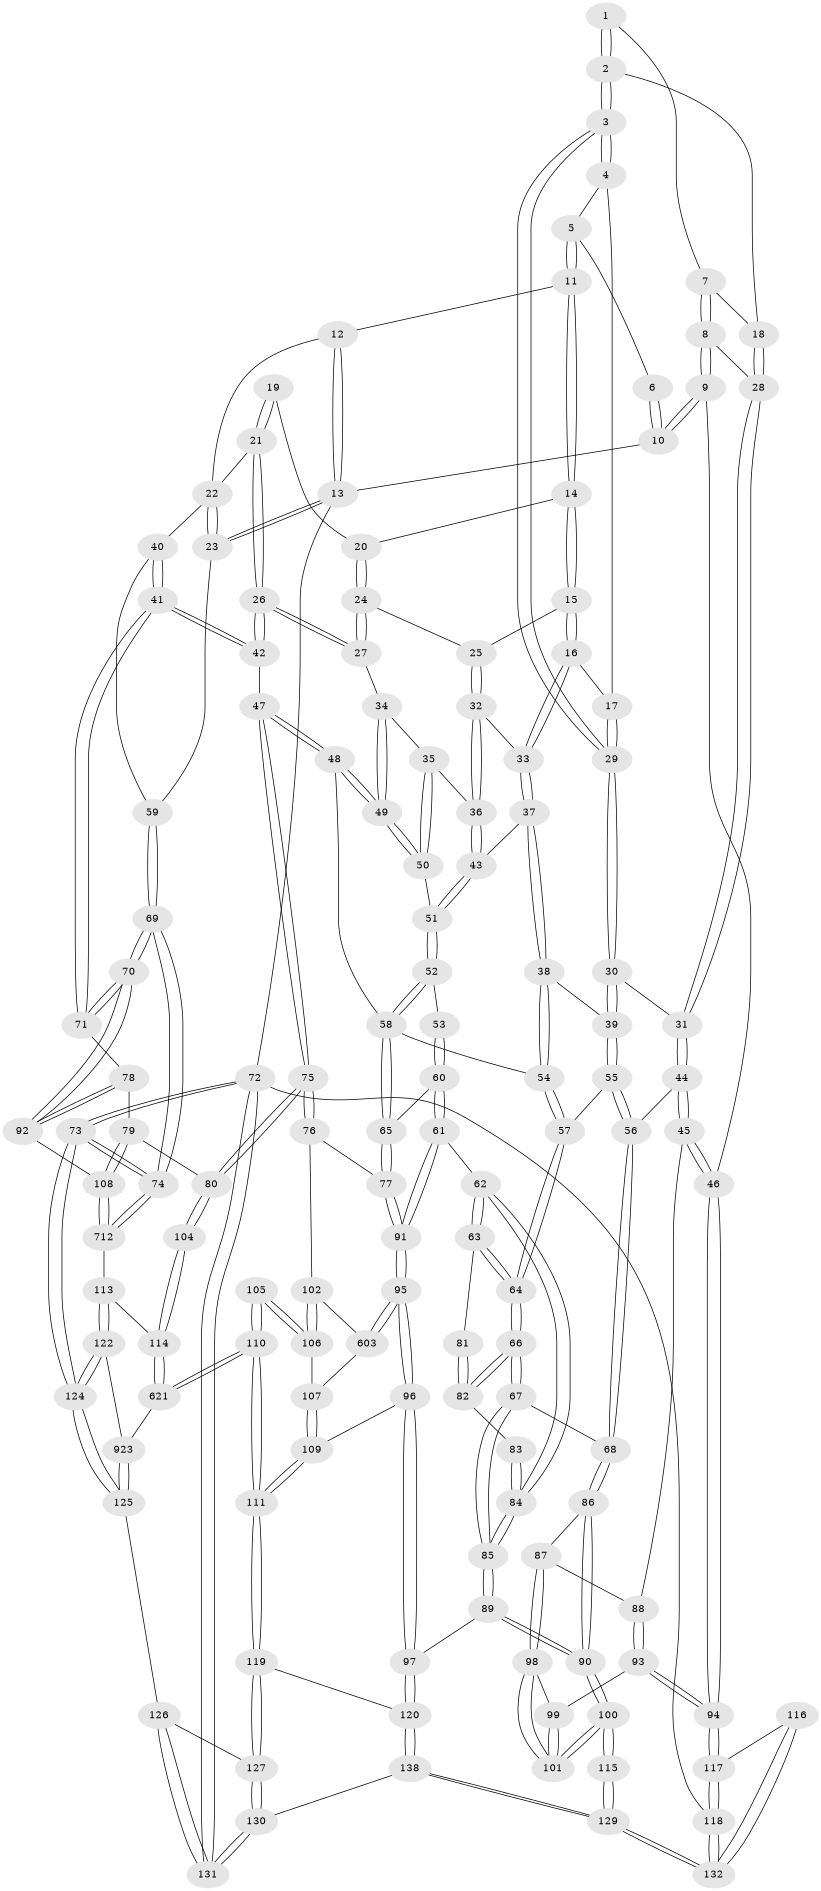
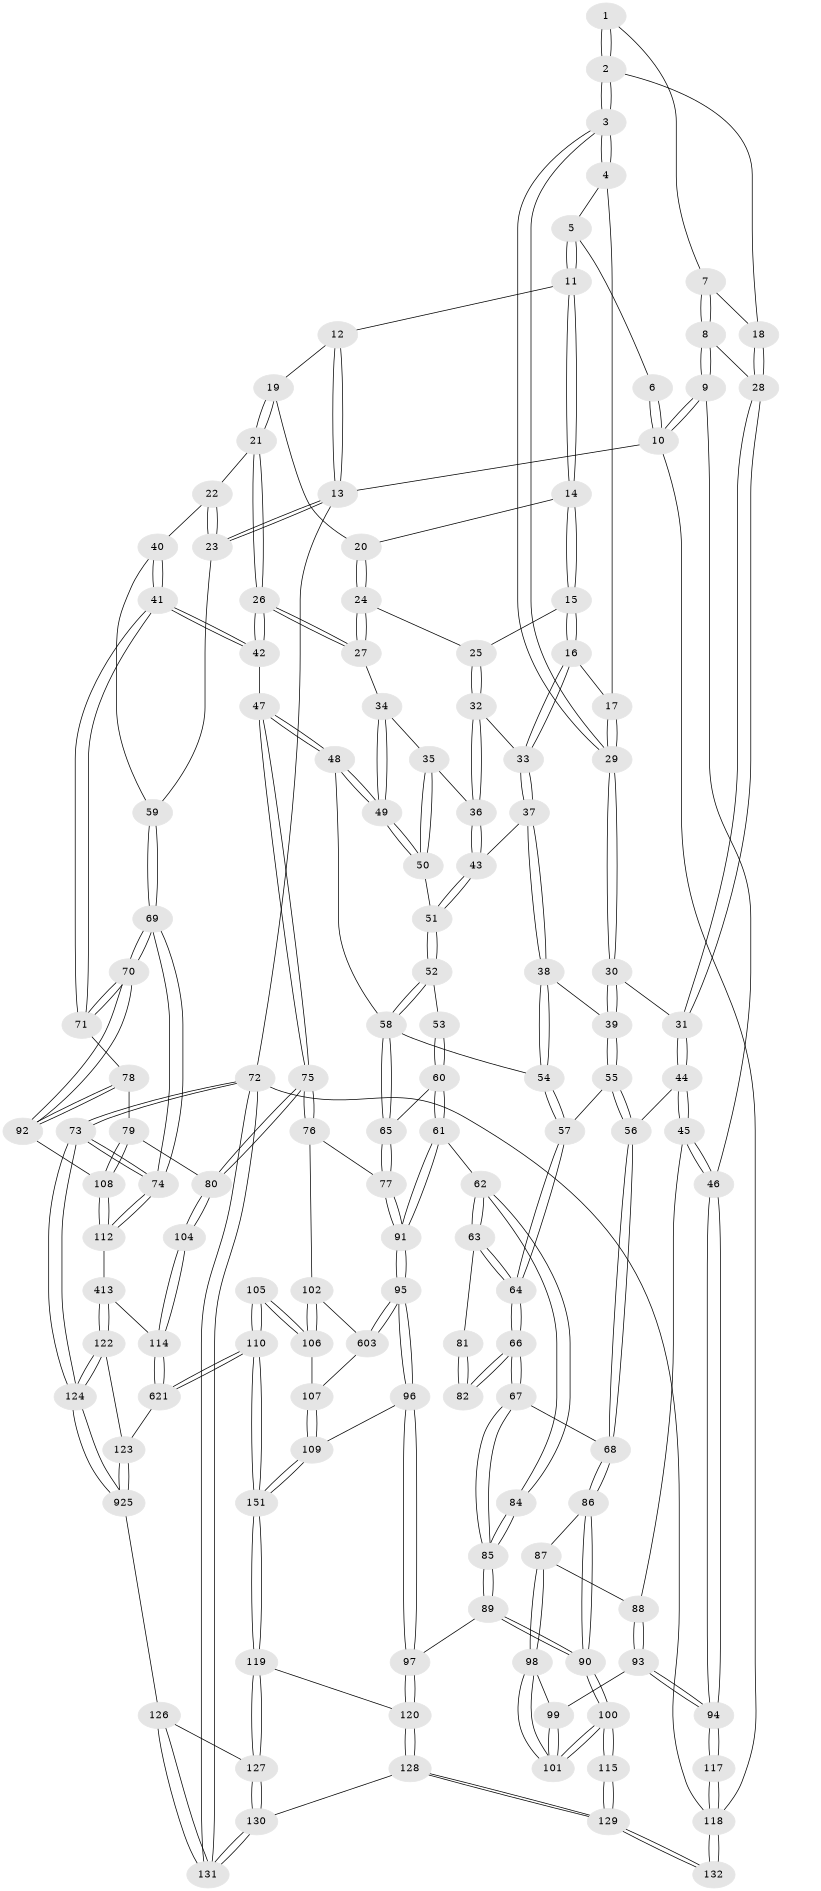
(237, 387) -> (306, 361)
none -> (755, 1129)
(104, 1238) -> (104, 1238)
(104, 1291) -> (104, 1291)
(124, 1450) -> (124, 1450)
(516, 1450) -> none
(124, 1503) -> (124, 1503)
(257, 1503) -> (257, 1503)
(797, 1715) -> none
(410, 1769) -> (410, 1769)
